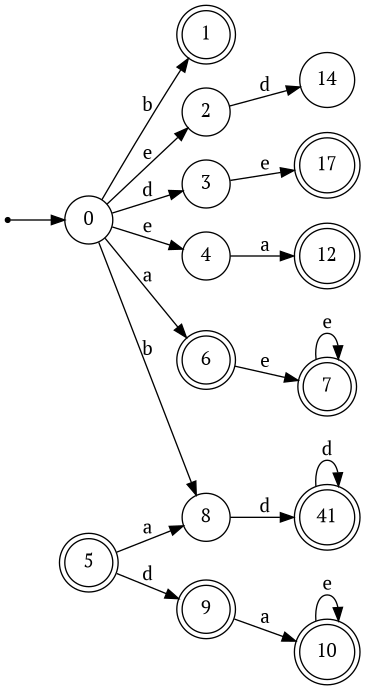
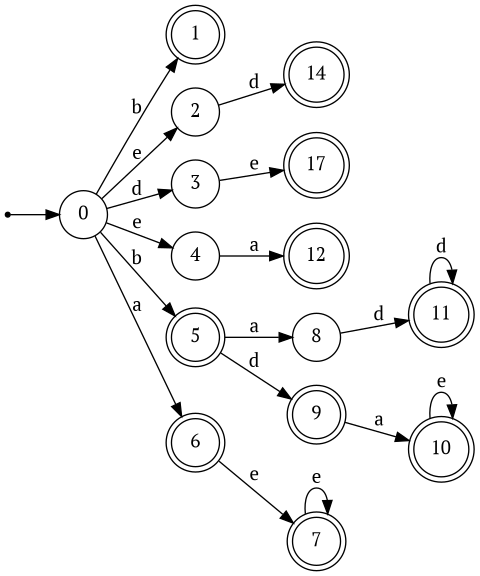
(327, 80) -> (317, 75)
(145, 363) -> (133, 269)
(327, 517) -> (441, 315)
